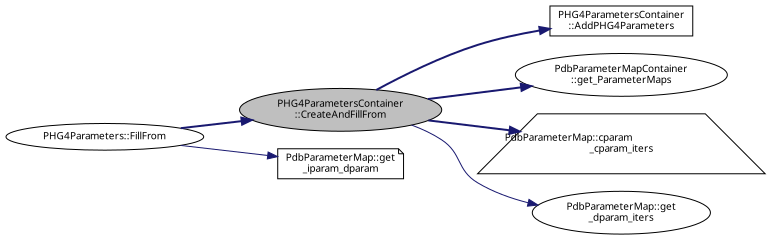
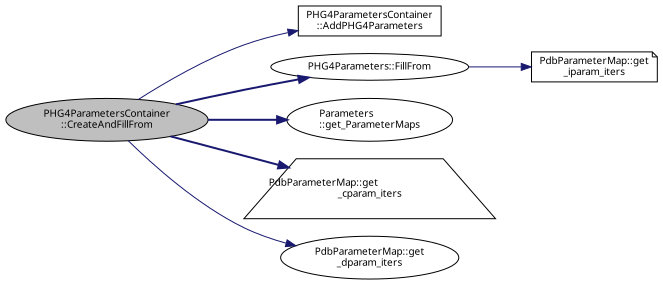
(455, 53) -> (210, 59)
(621, 75) -> (370, 120)
(211, 125) -> (237, 91)
(621, 144) -> (370, 189)
(341, 164) -> (594, 67)
